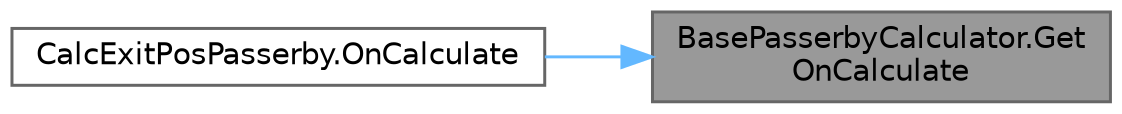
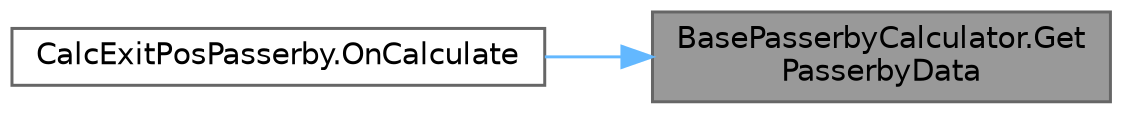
(881, 57) -> (881, 57)
